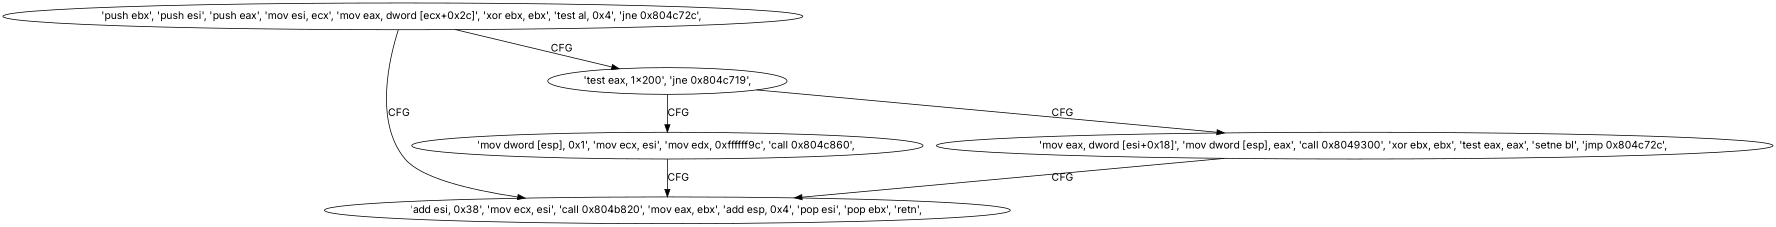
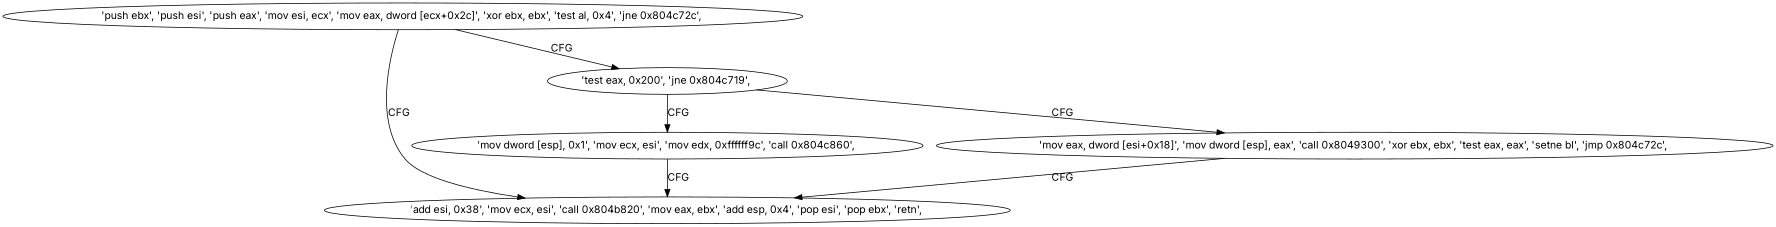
(667, 81) -> (667, 81)
